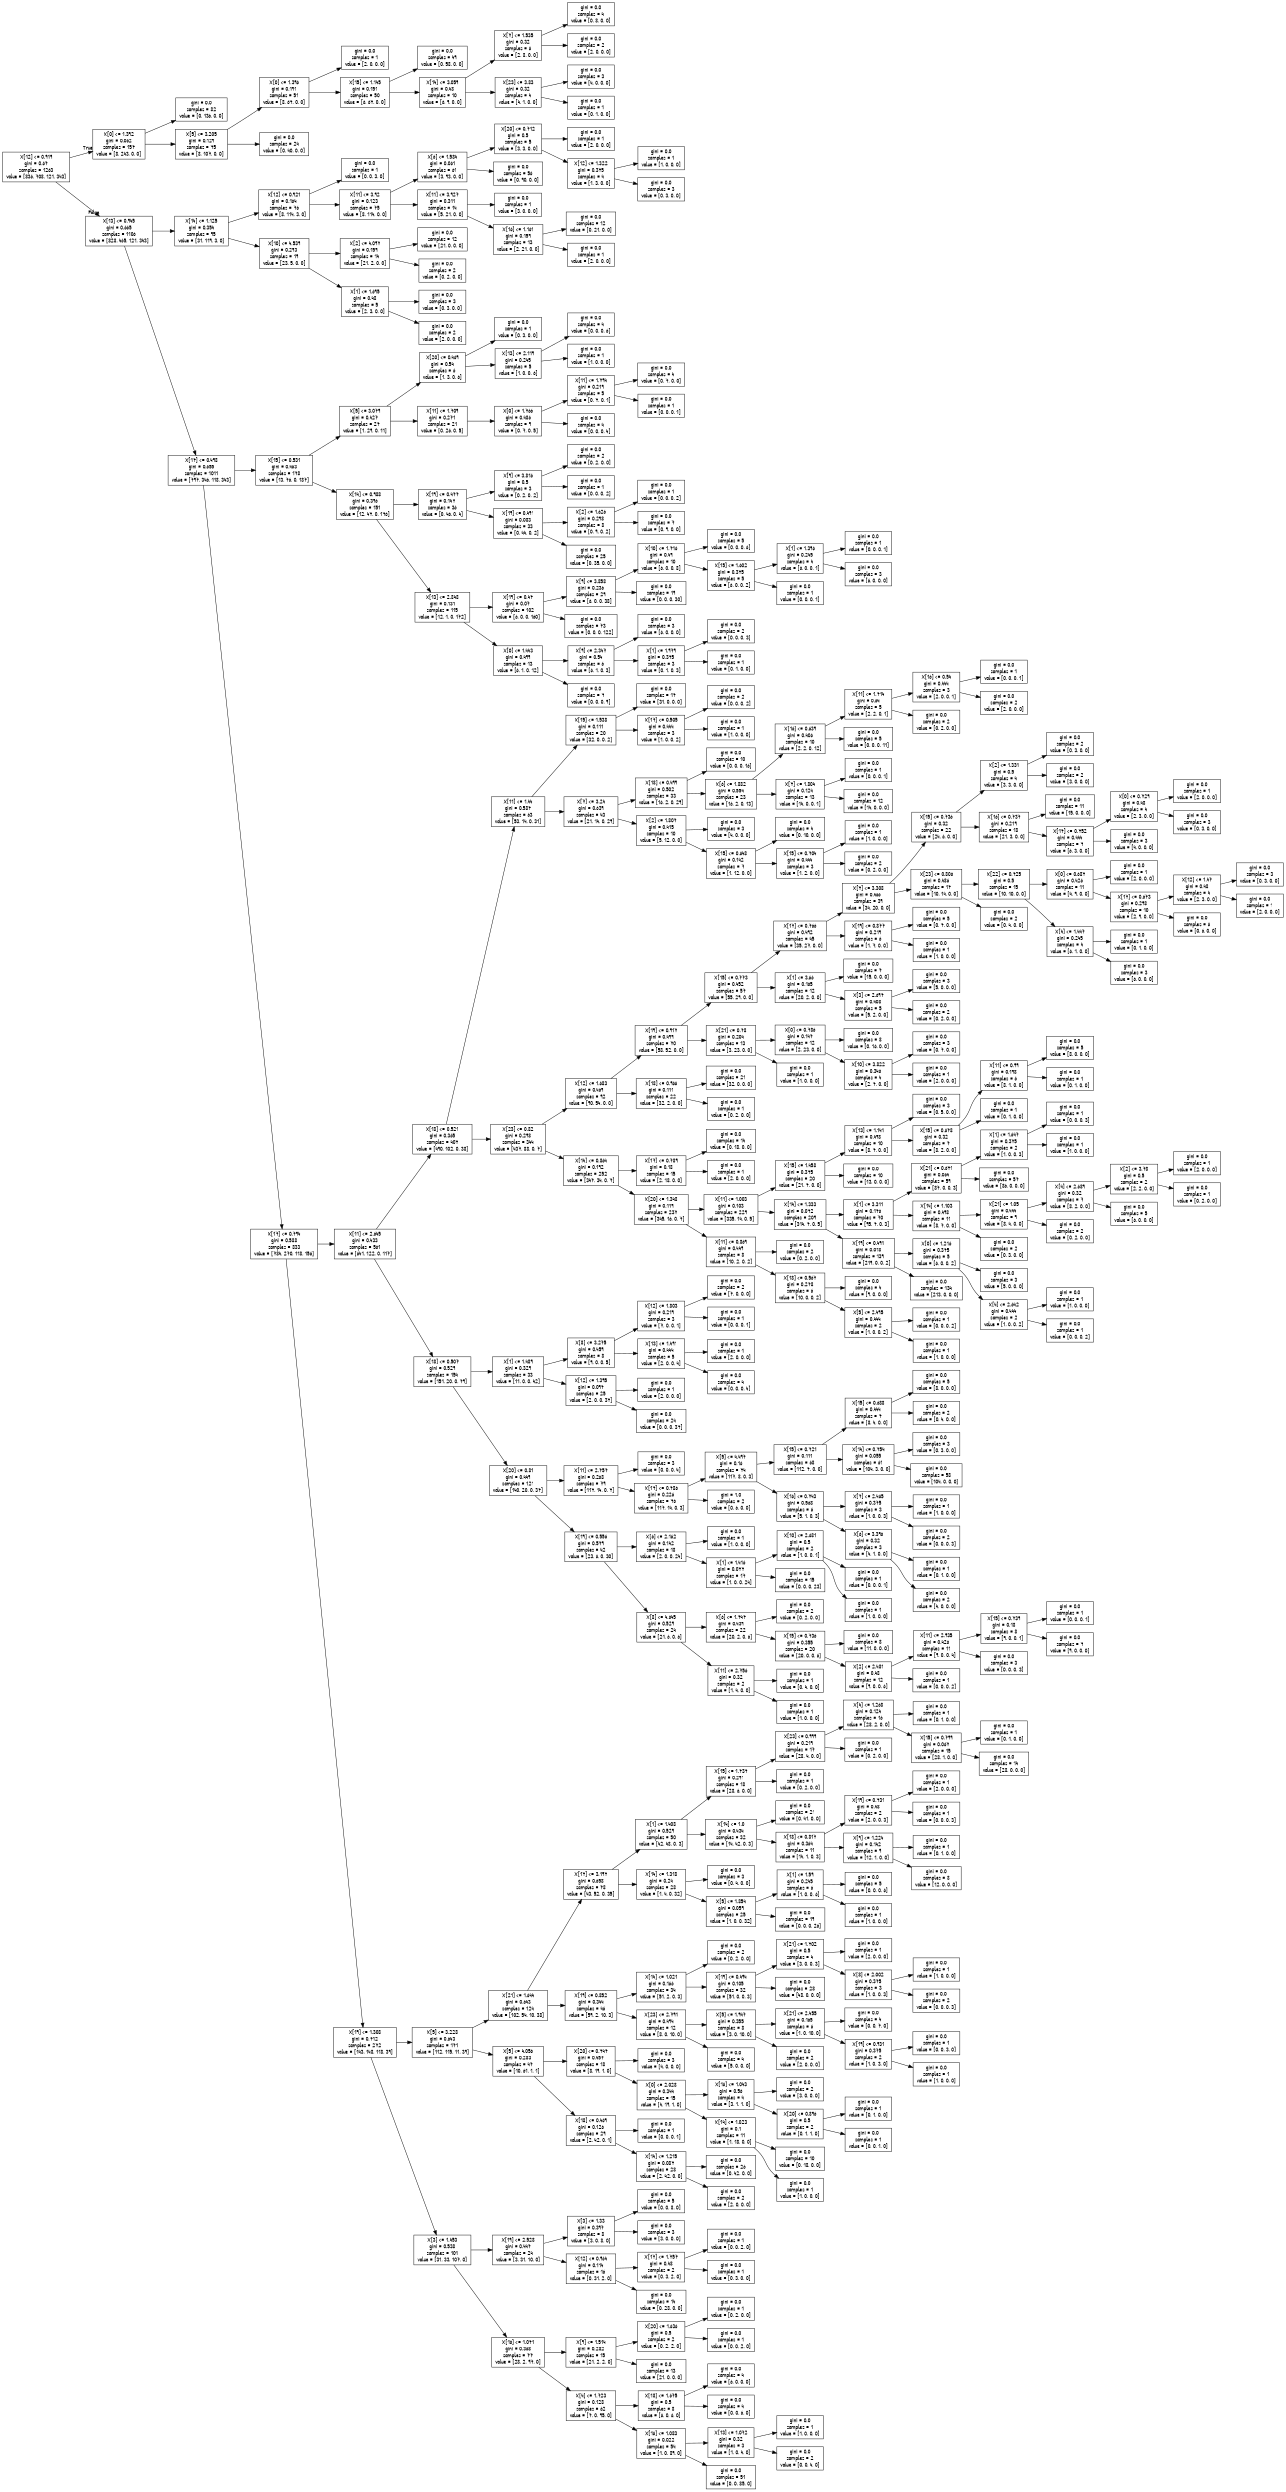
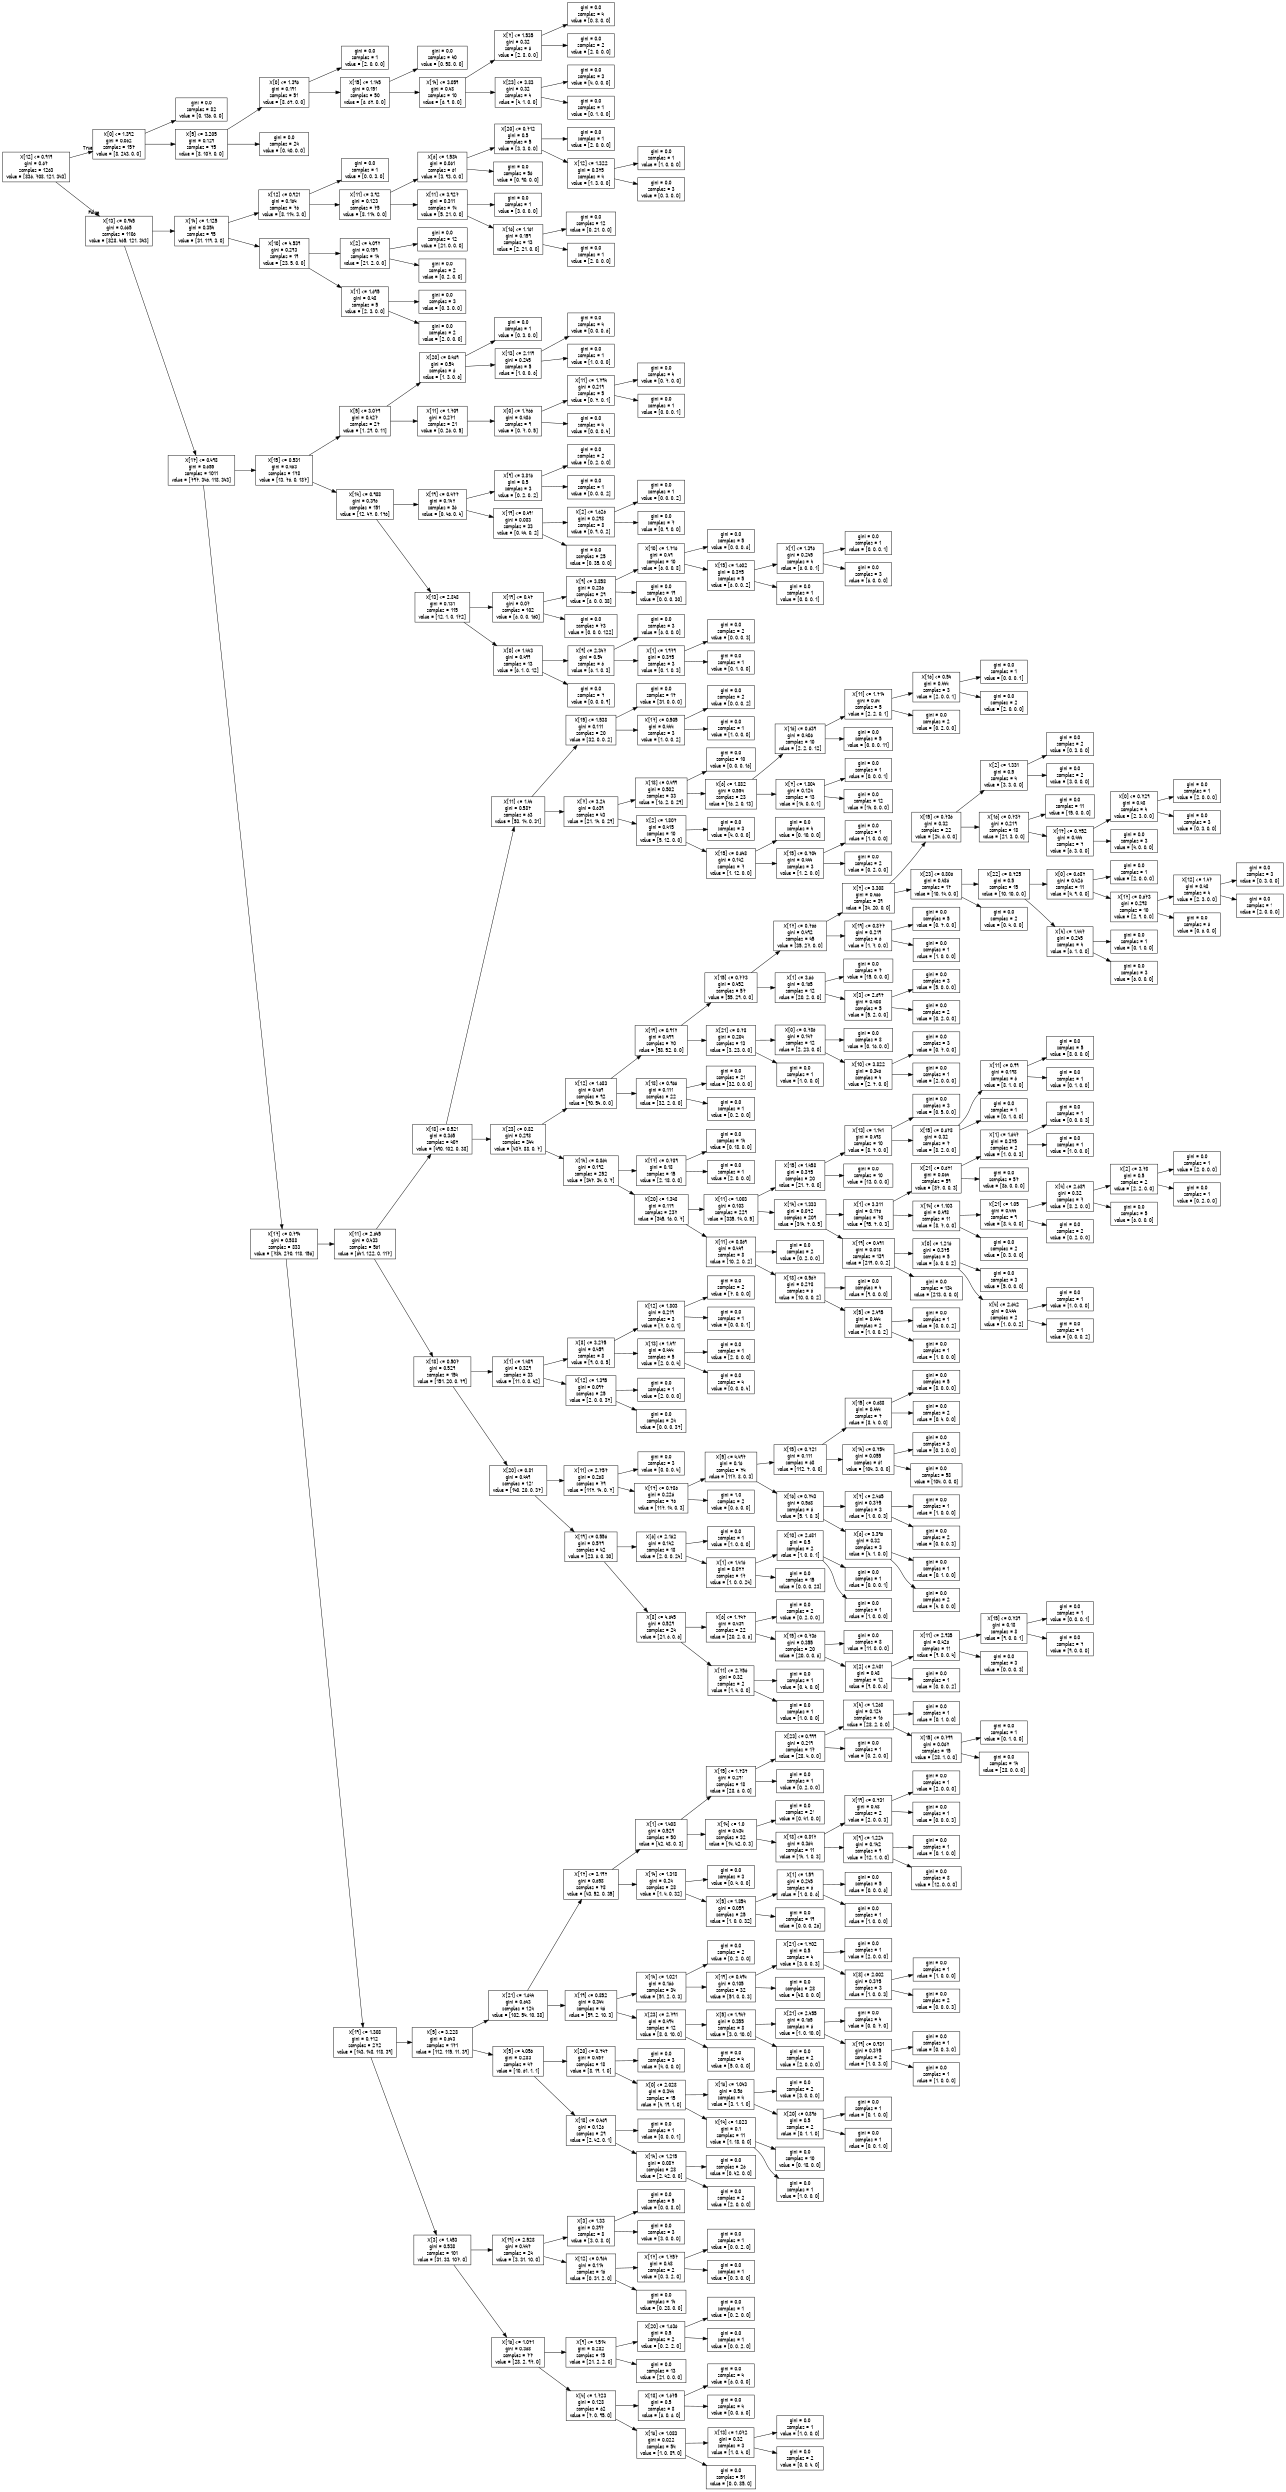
(442, 58) -> (442, 58)
